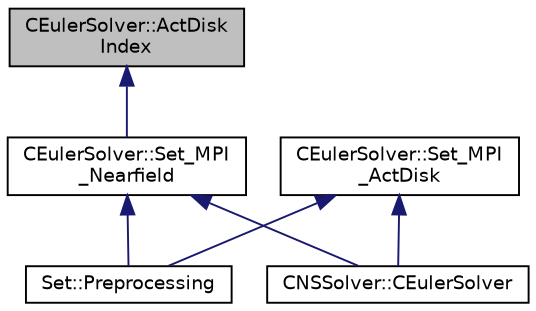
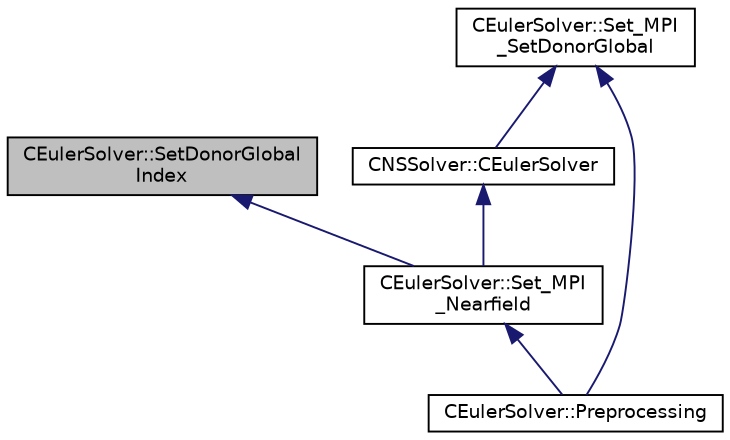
(127, 37) -> (162, 166)
(400, 166) -> (576, 37)
(284, 234) -> (483, 235)
(129, 284) -> (576, 413)
